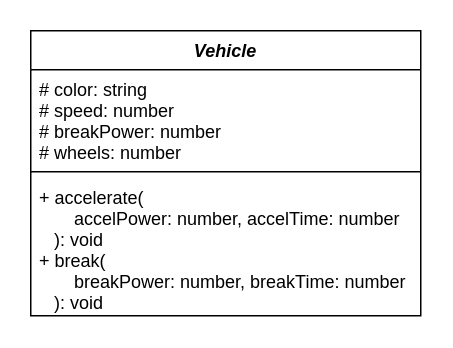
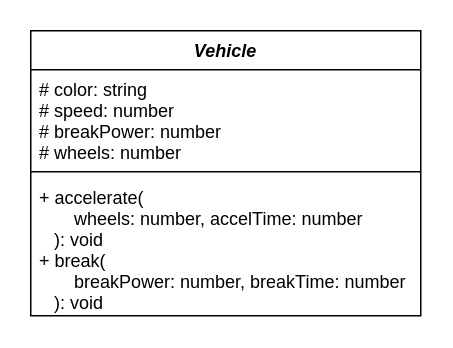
(100, 198) -> (100, 198)
